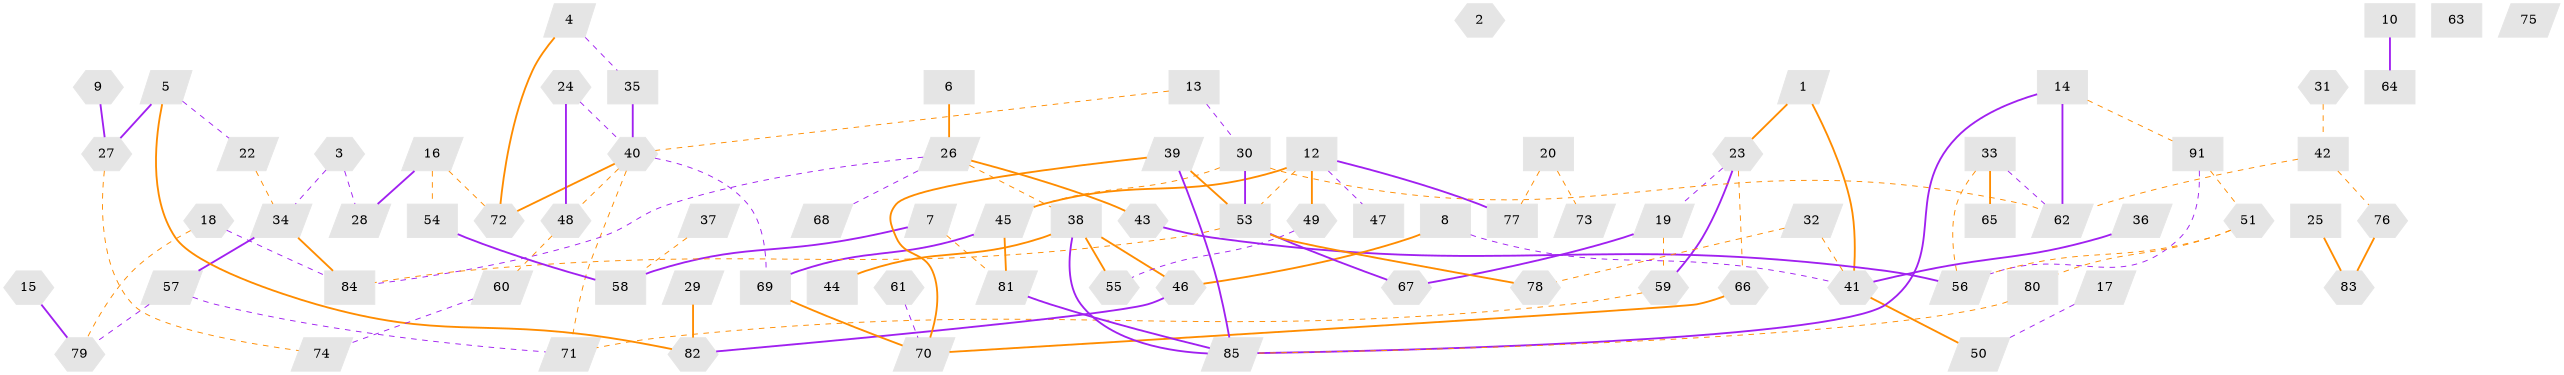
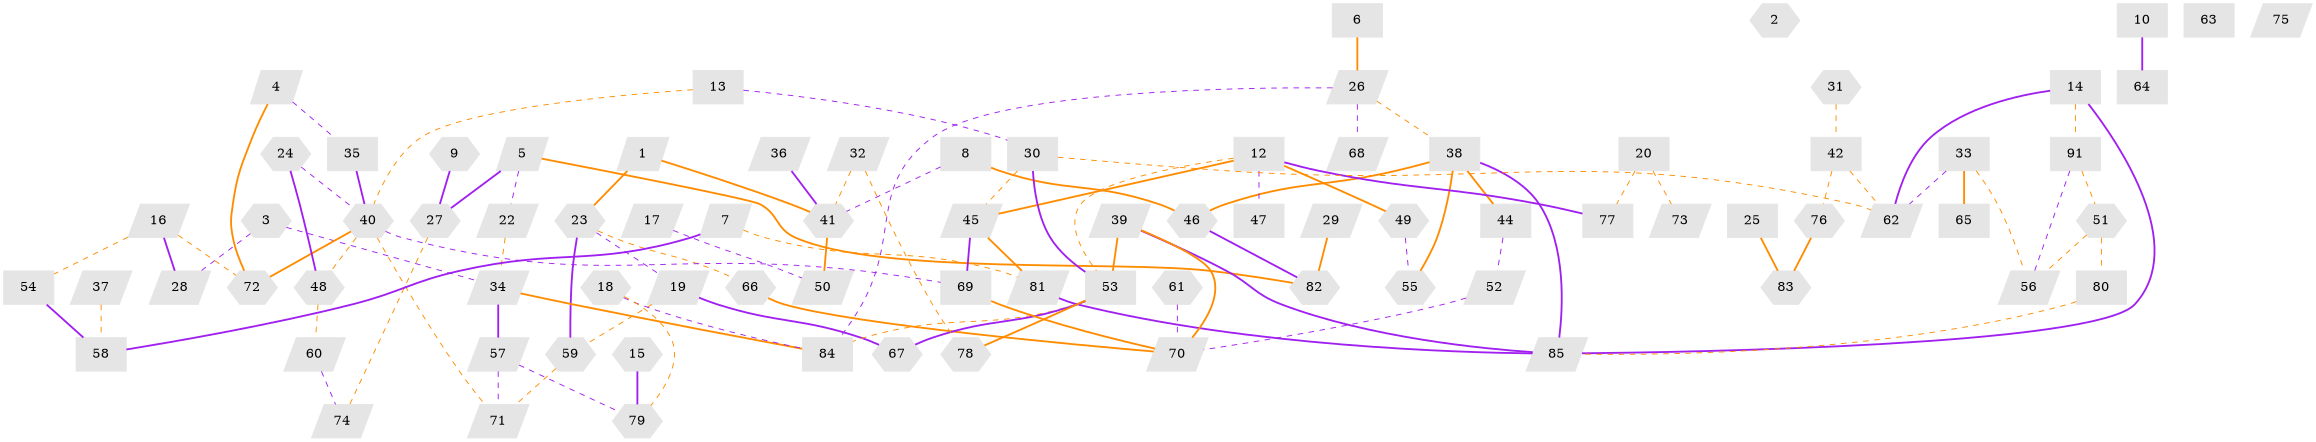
(1143, 221) -> none
none -> (1495, 288)
